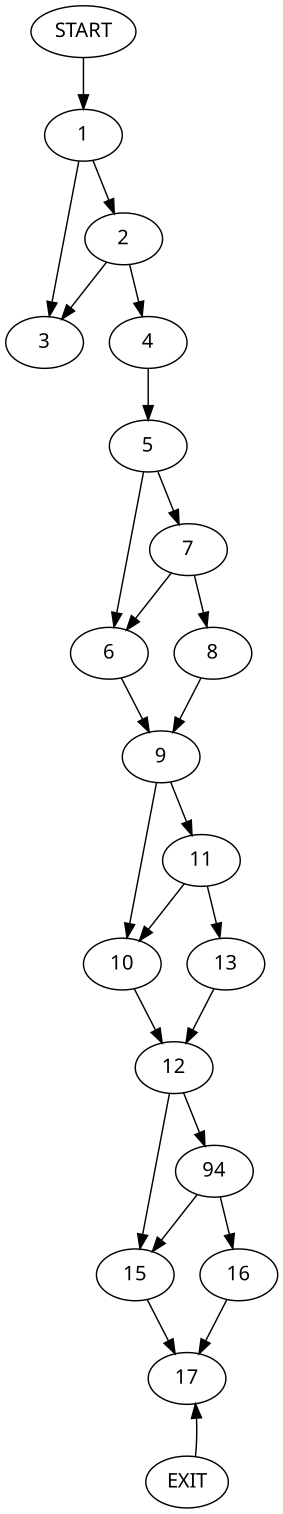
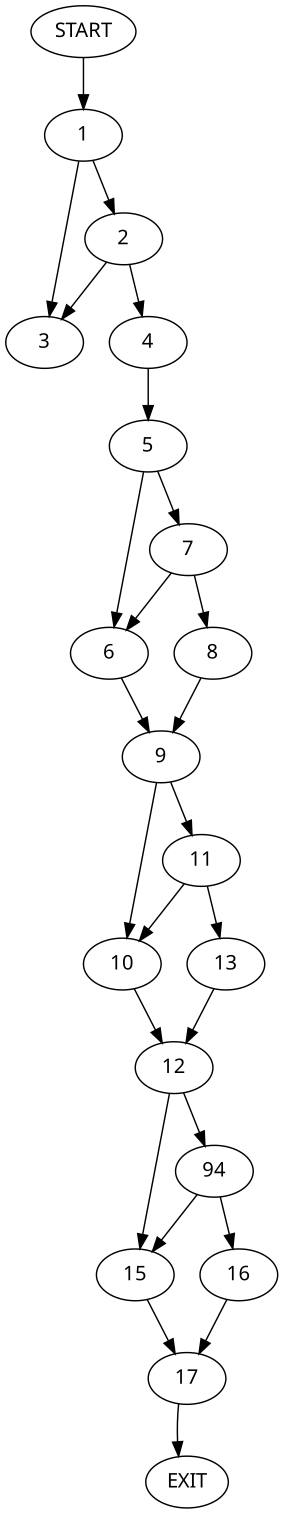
(197, 1437) -> (177, 1423)
